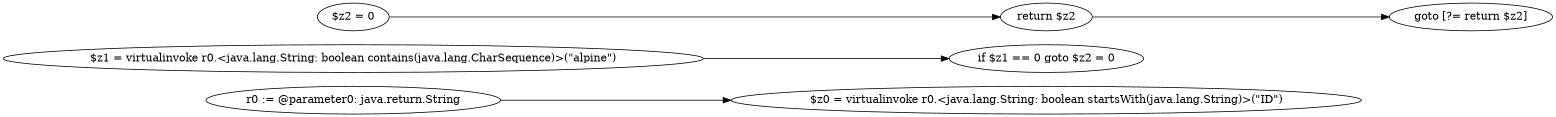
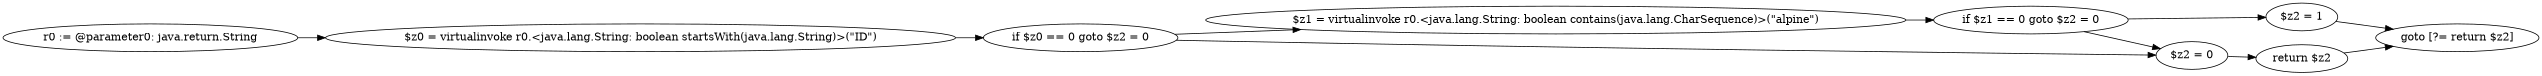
none -> (2302, 17)
none -> (1081, 38)
none -> (2118, 39)
